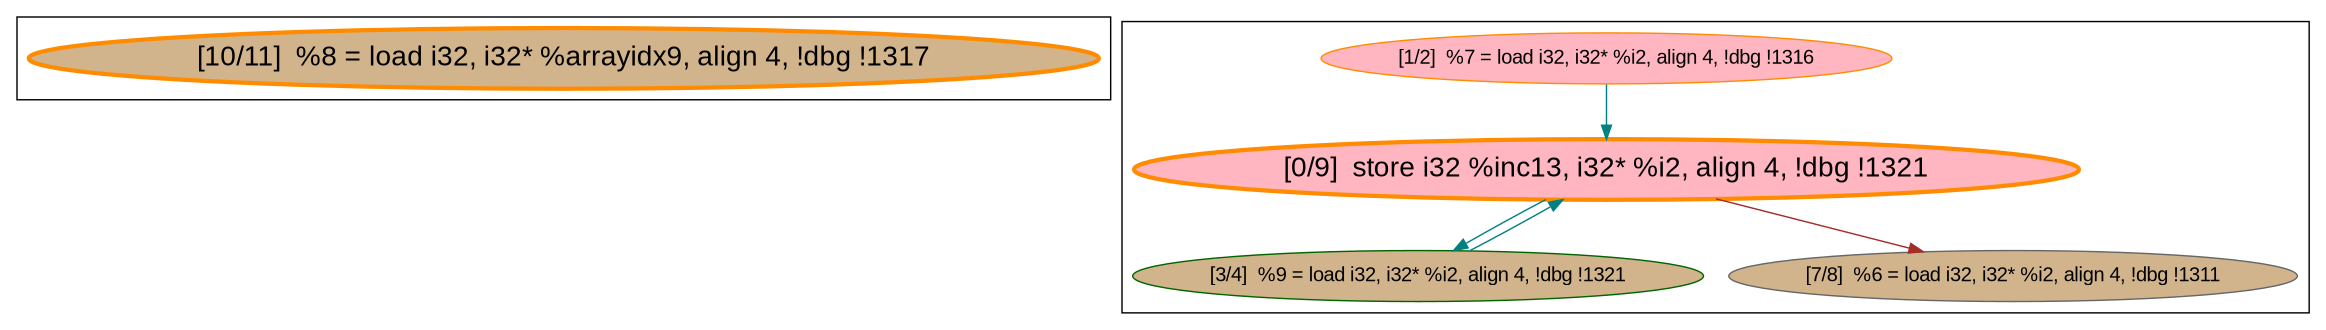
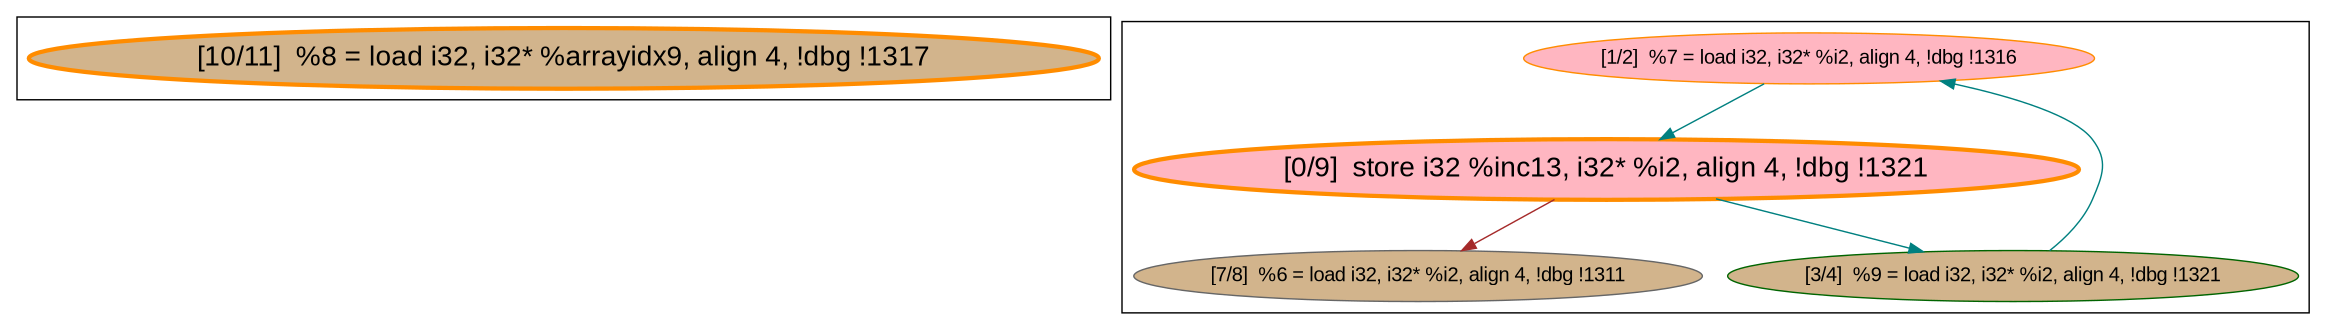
(1510, 229) -> (2086, 133)
